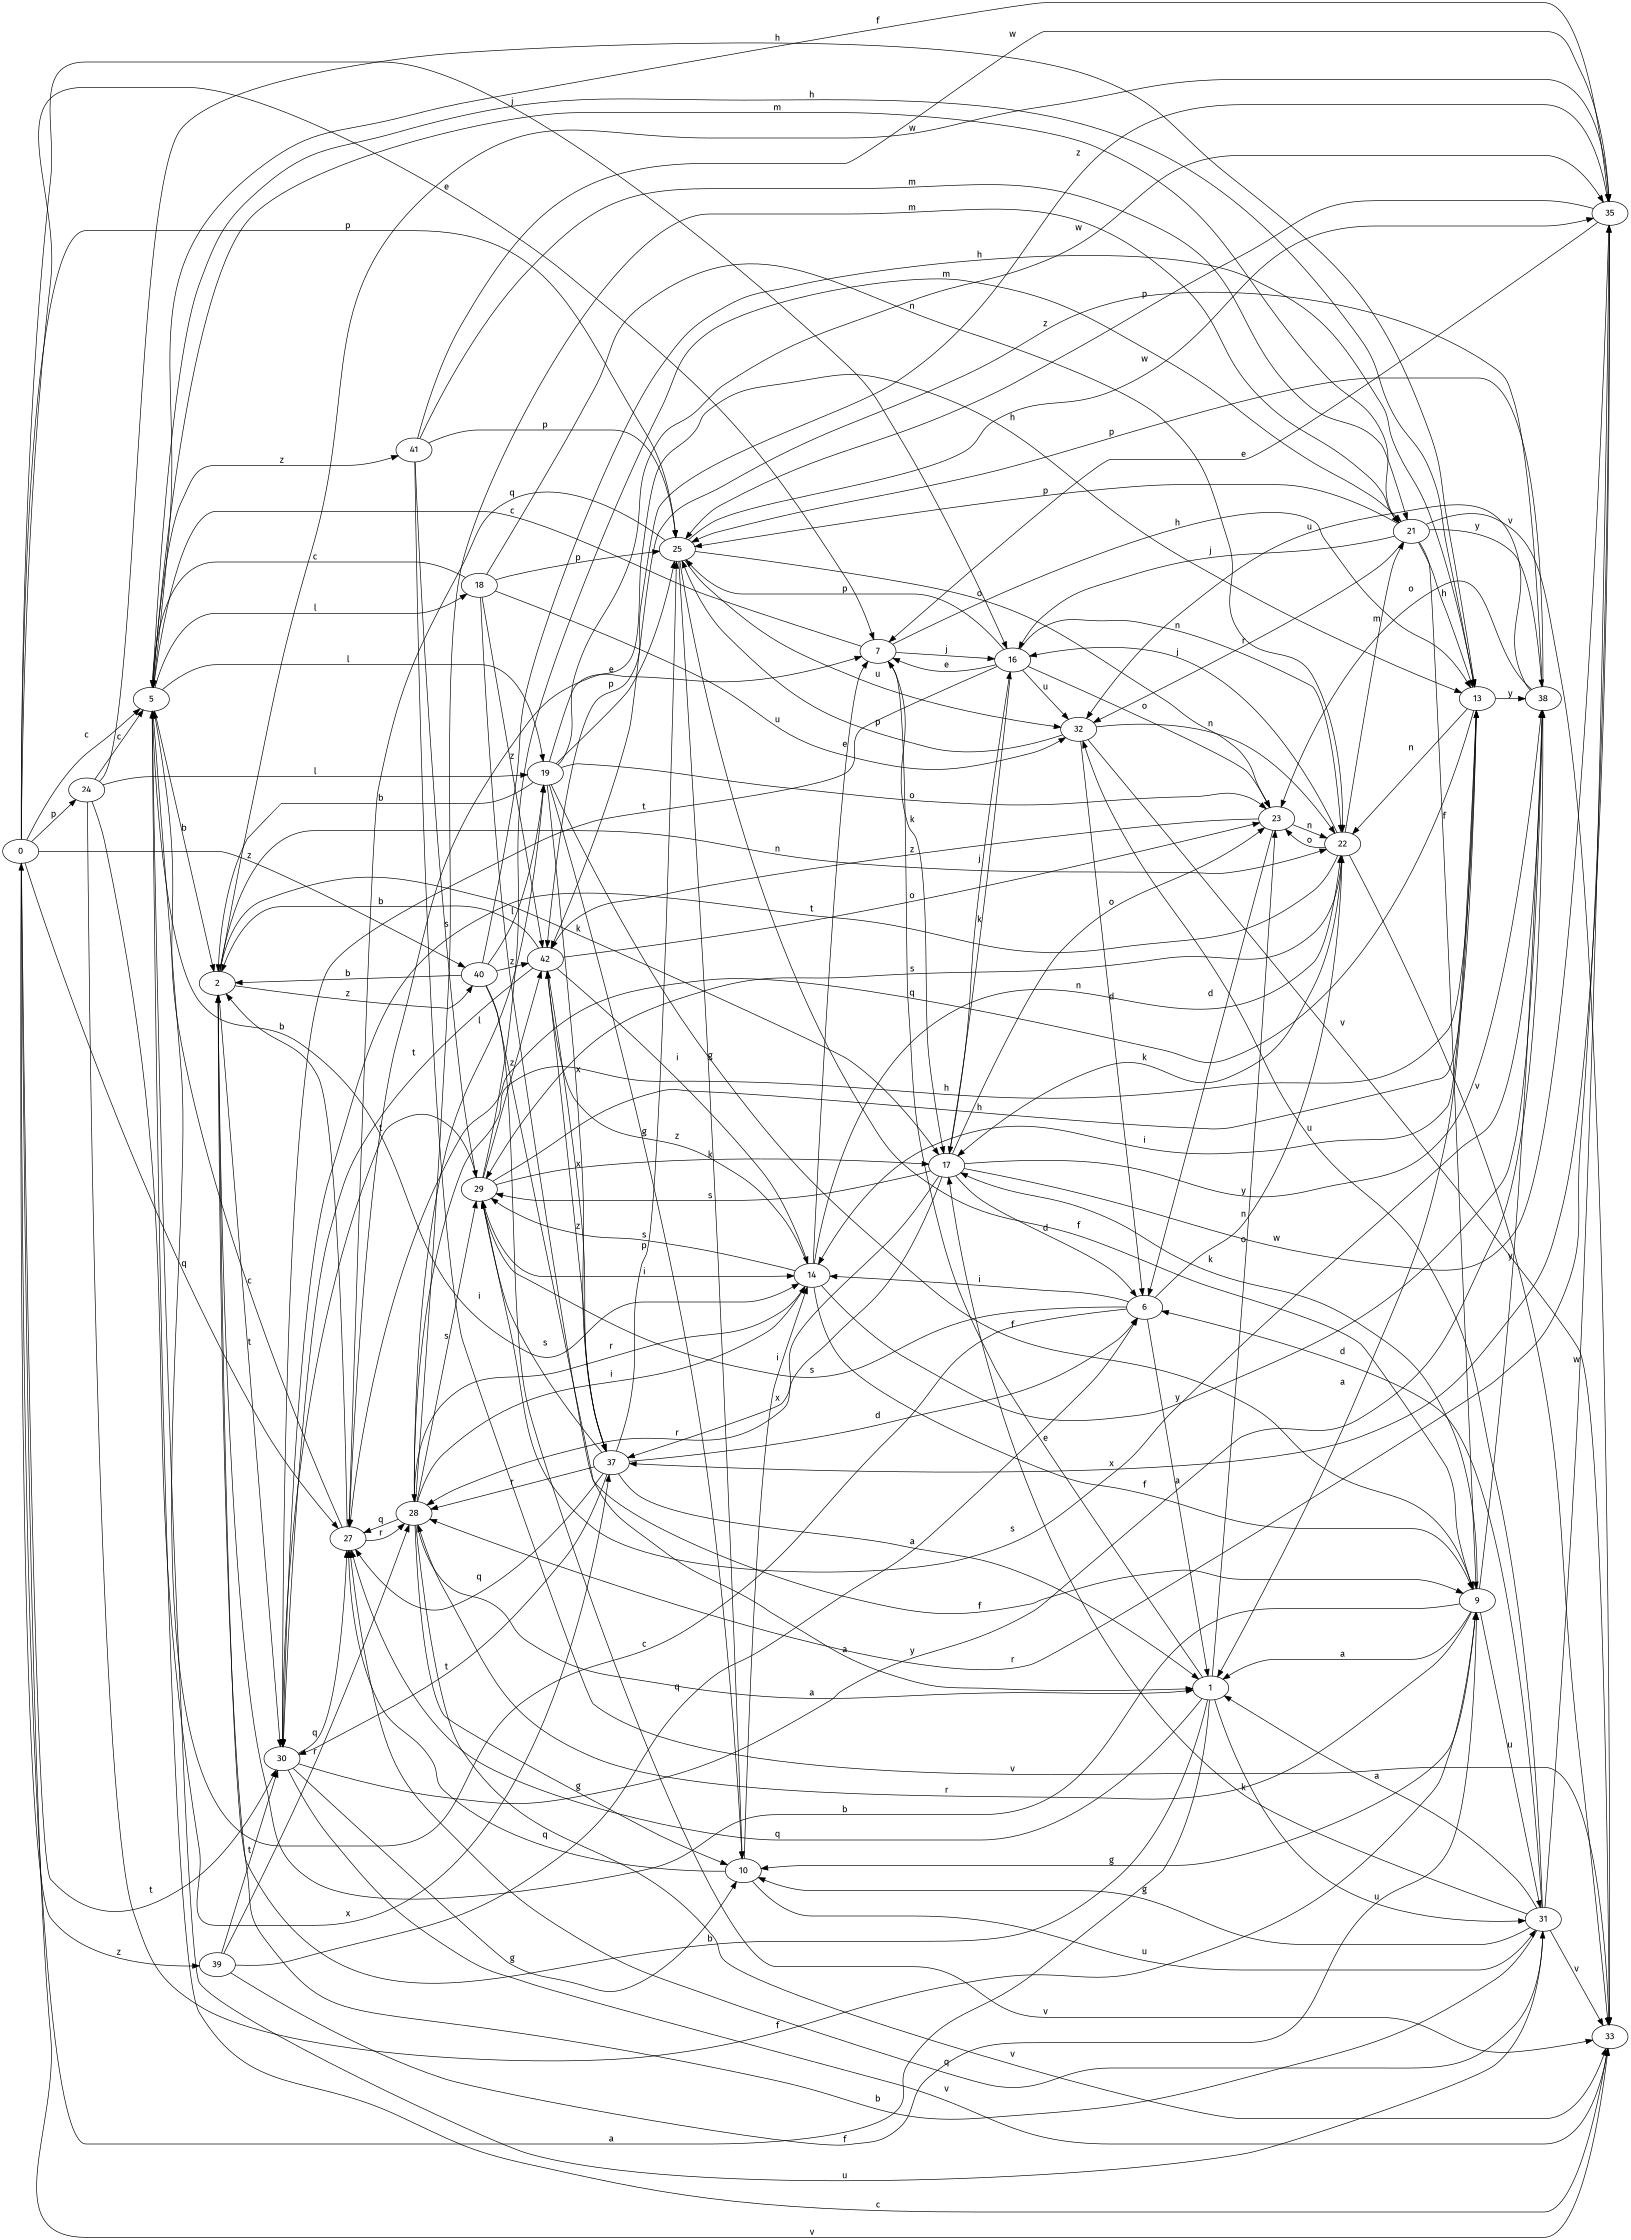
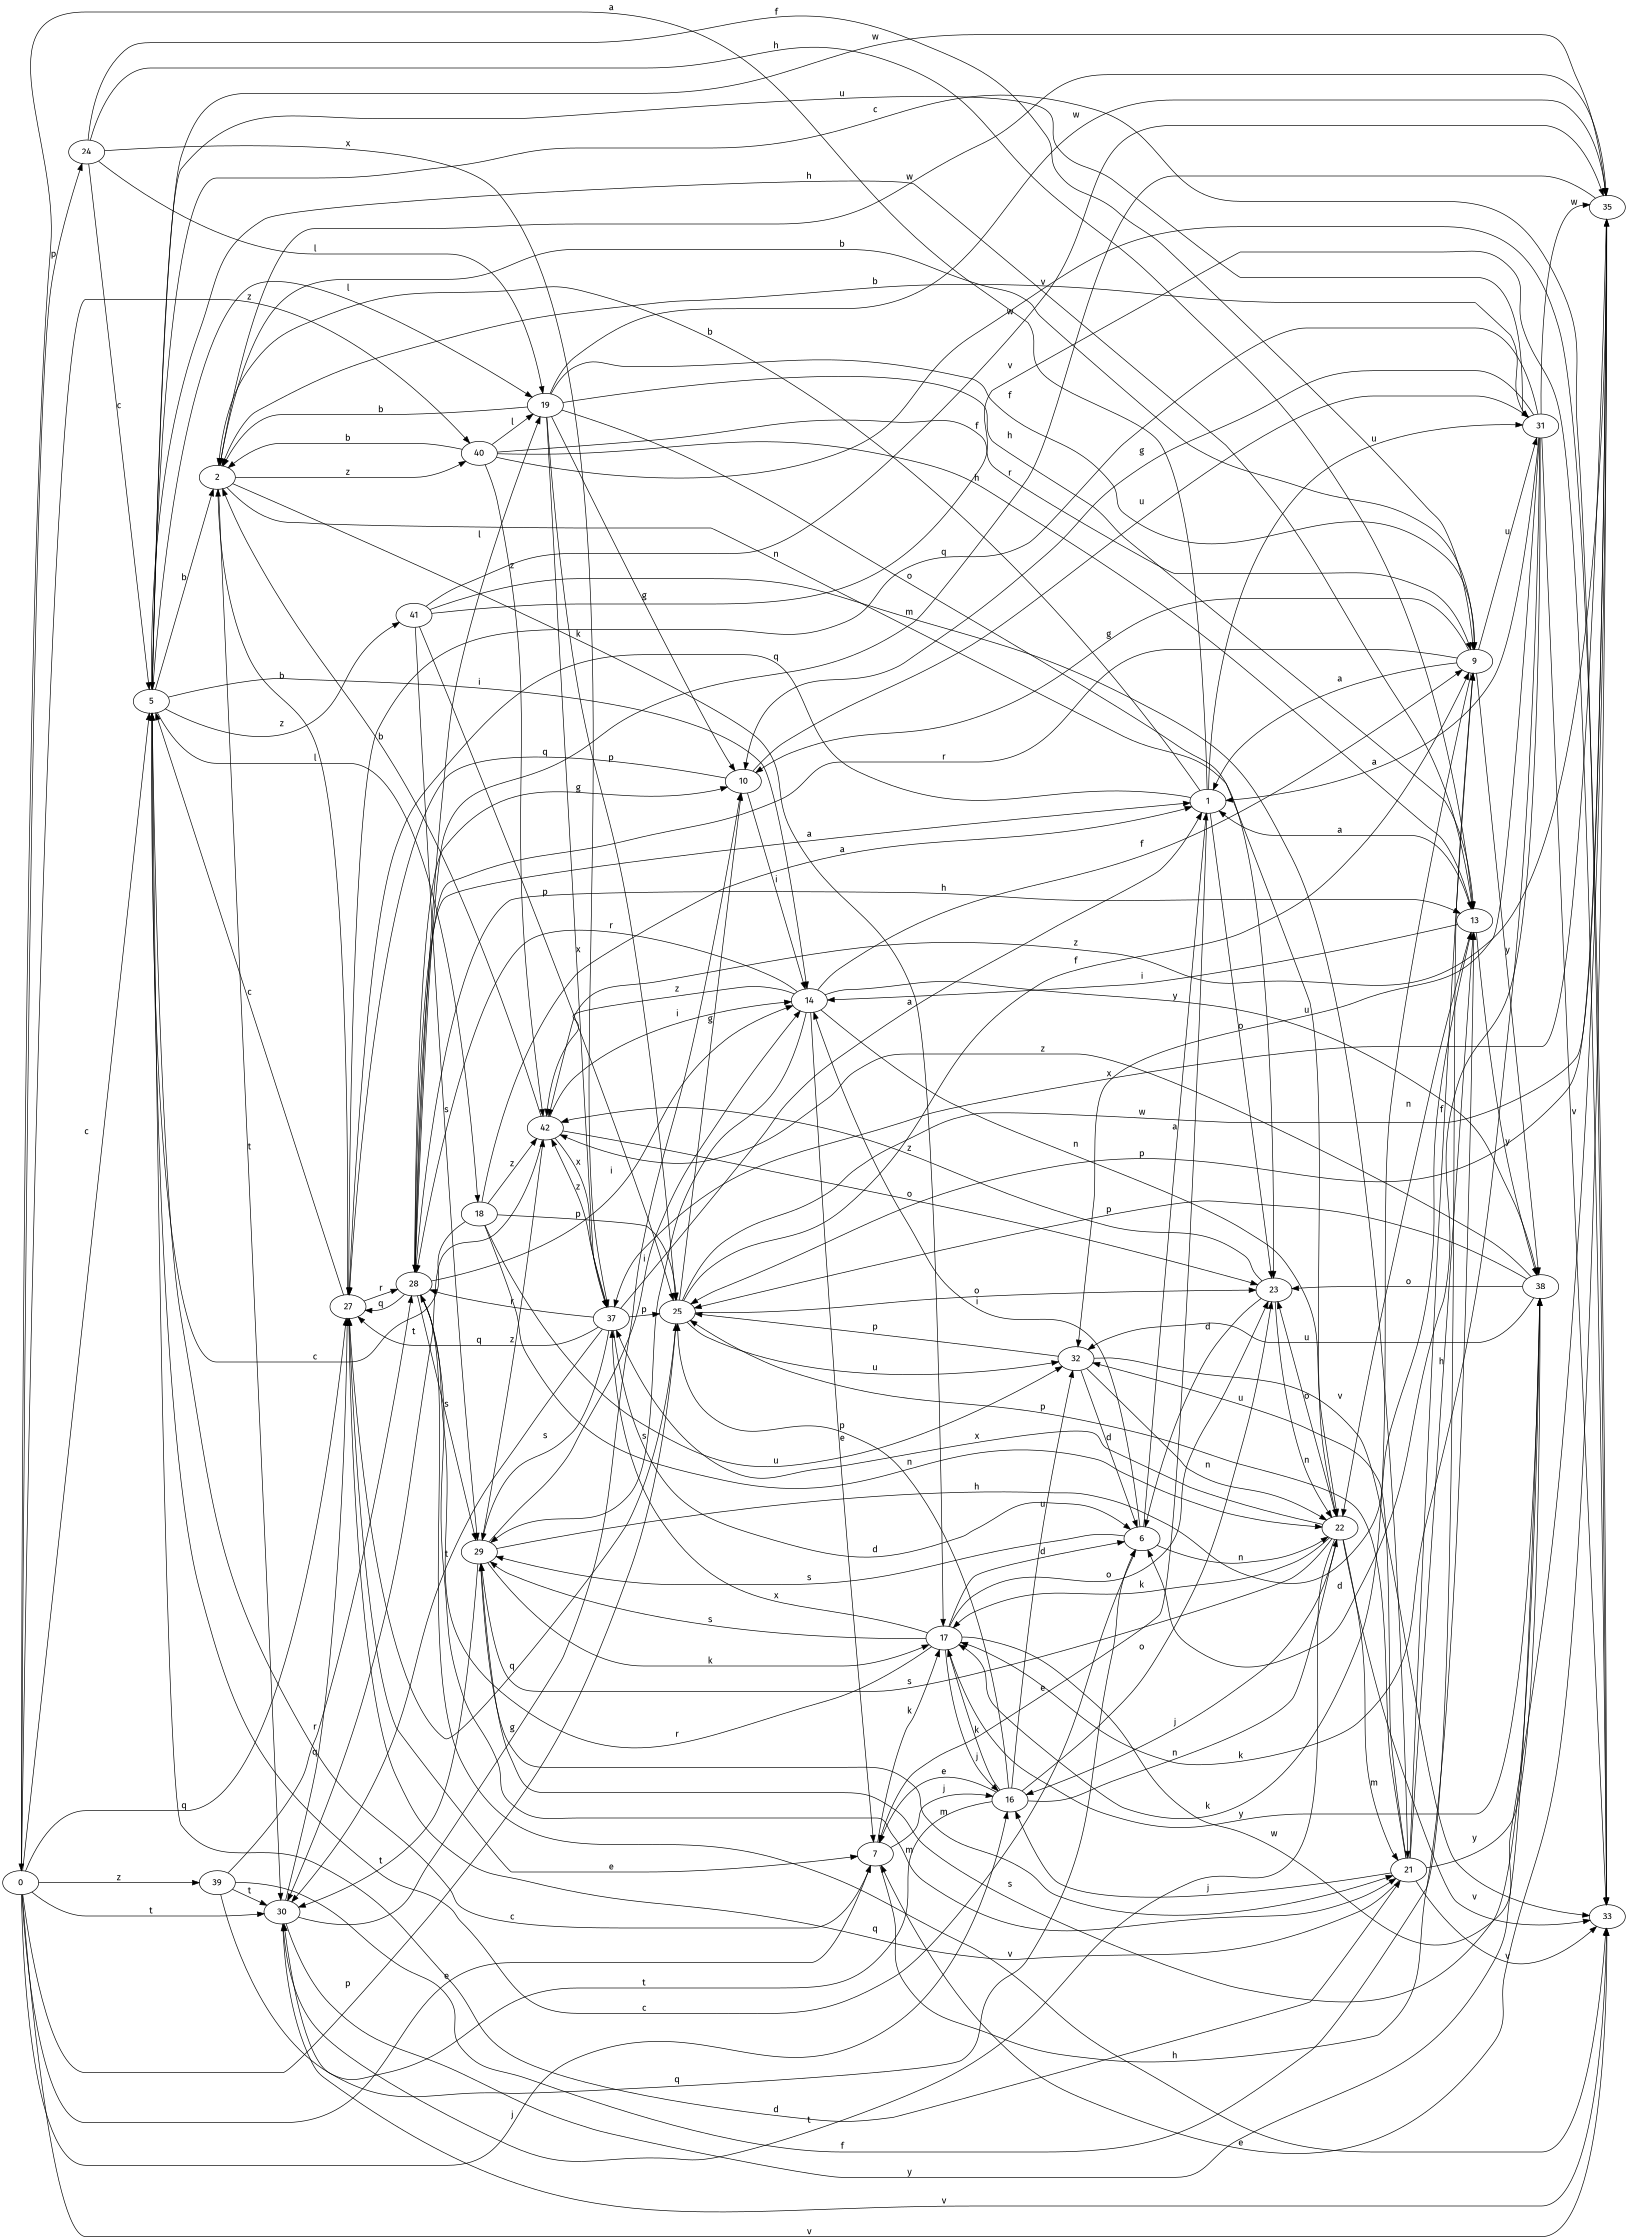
(878, 21) -> (875, 37)
(778, 108) -> (776, 2110)
(1244, 641) -> (1241, 1398)
(837, 987) -> (657, 1903)
none -> (947, 1448)
